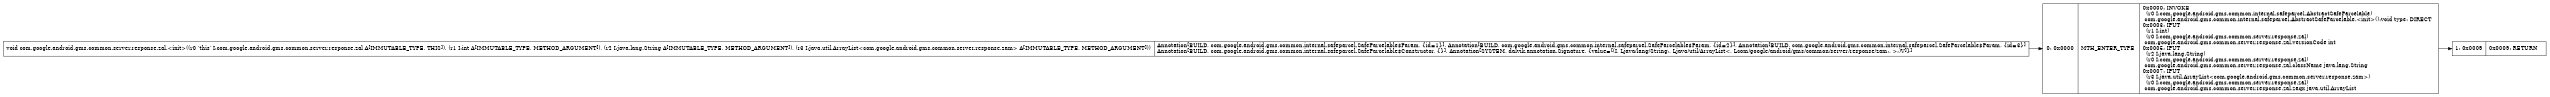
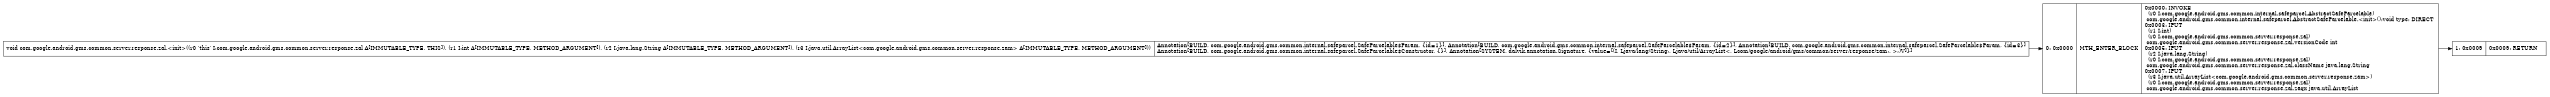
(2108, 48) -> (2109, 48)
